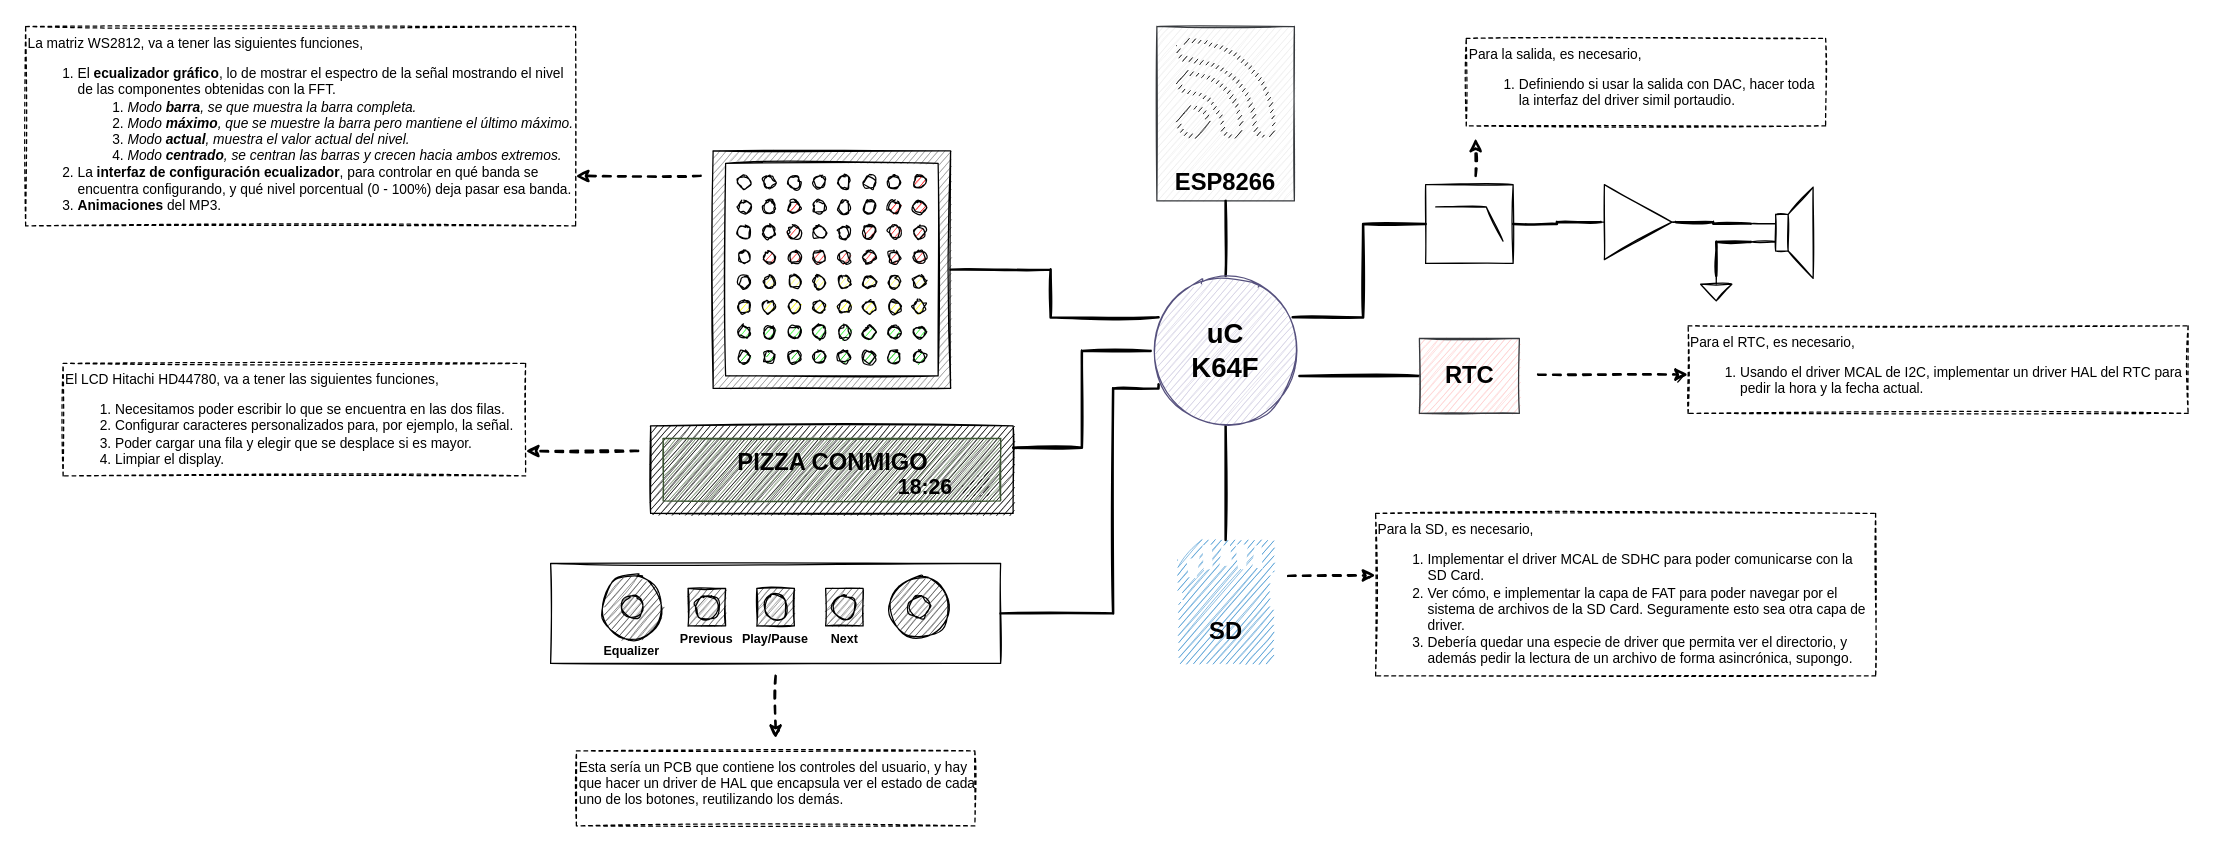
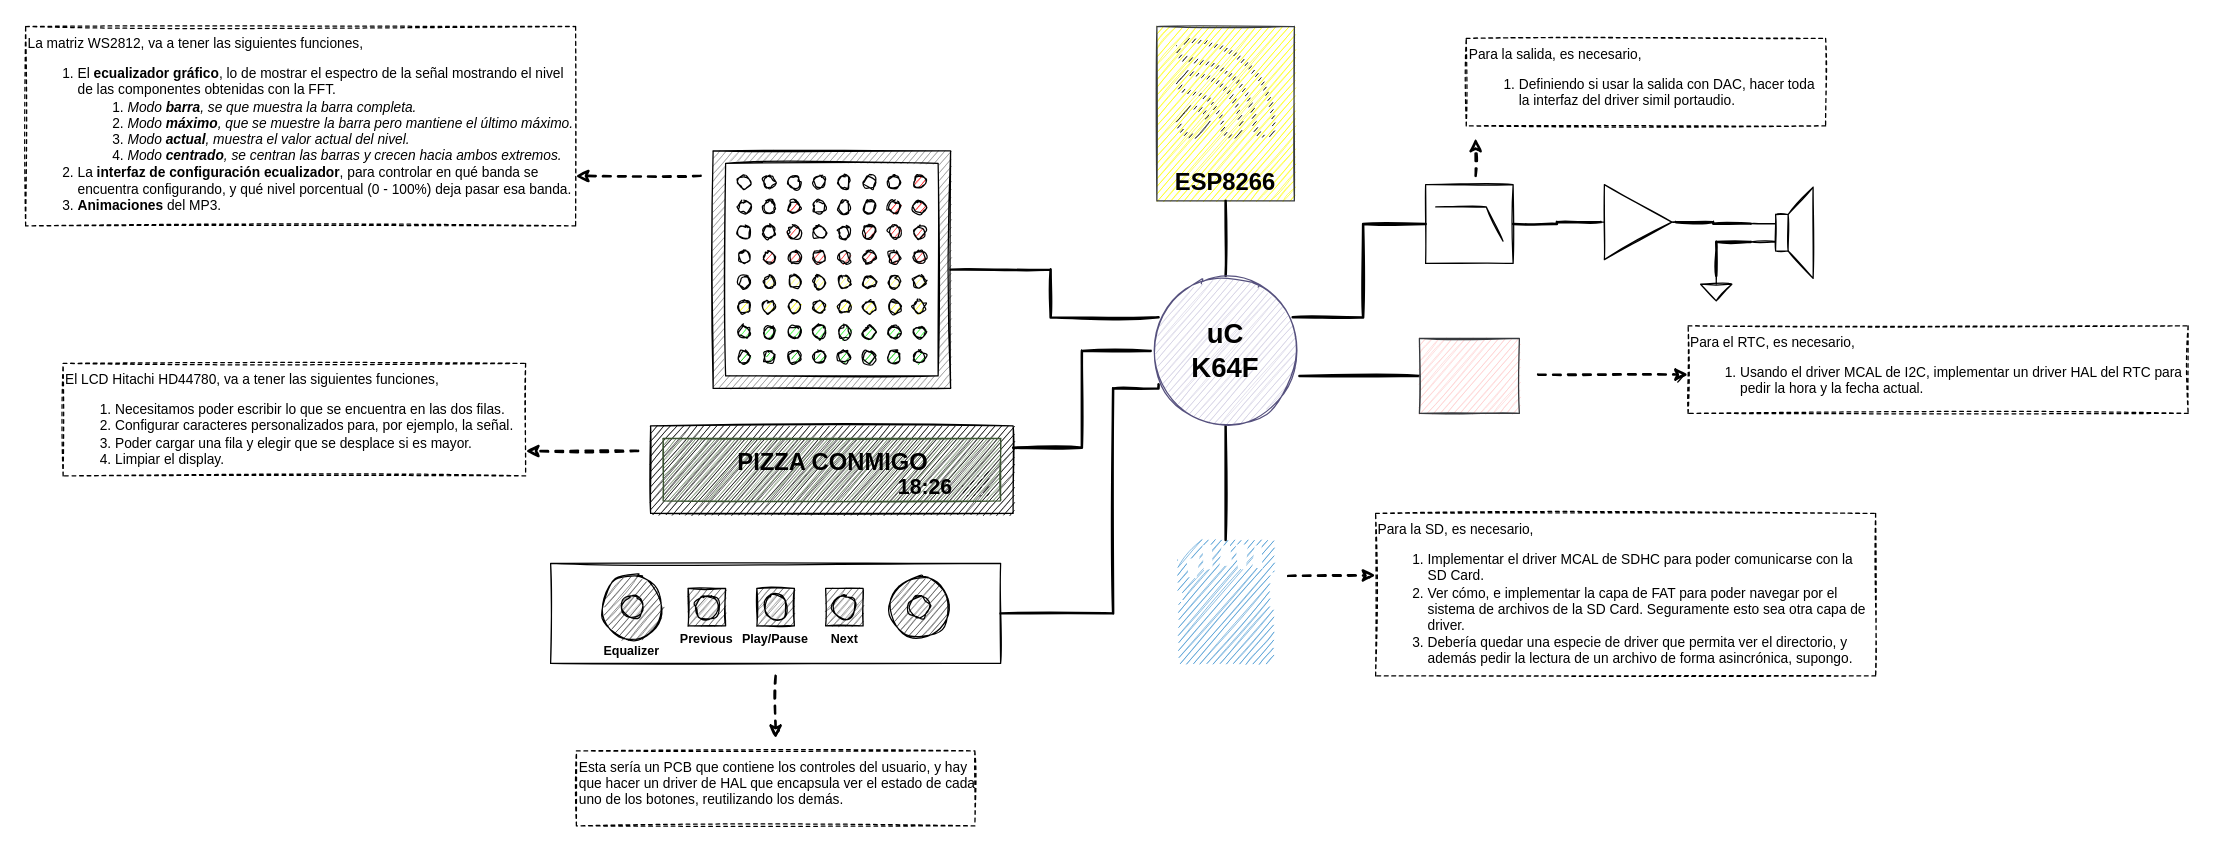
(1226, 183) -> (1226, 183)
(1469, 376) -> none
(1226, 632) -> none
